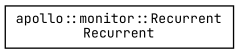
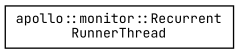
(119, 27) -> (119, 27)
